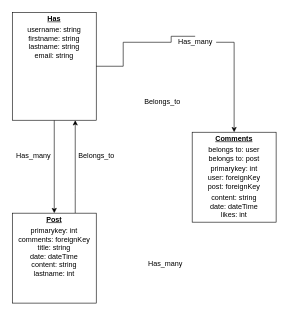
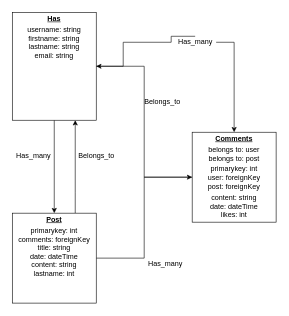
none -> (144, 66)
none -> (144, 243)
